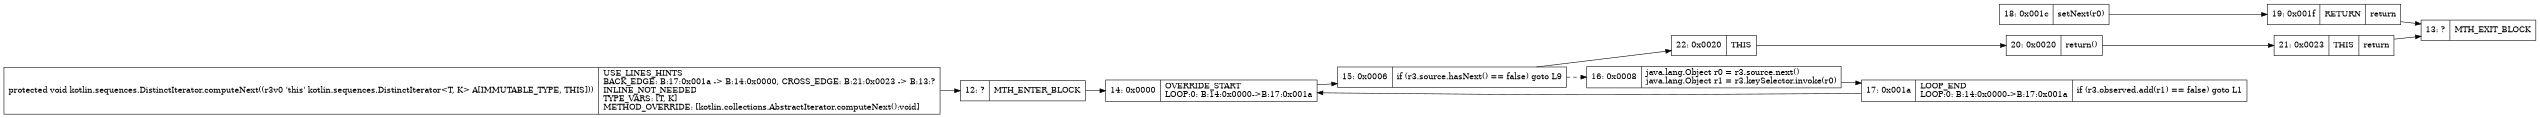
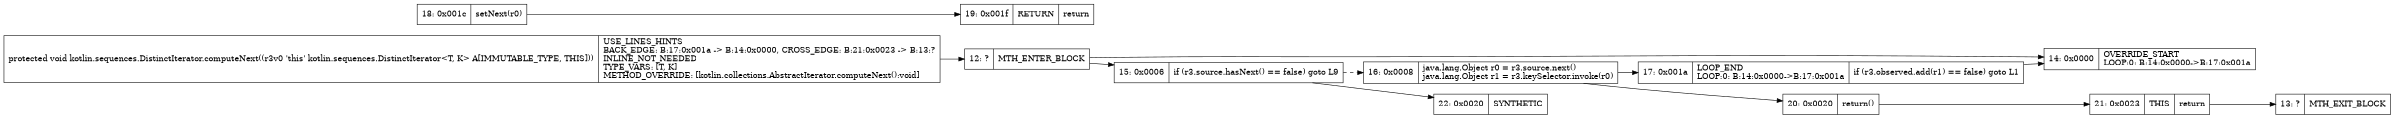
(2408, 23) -> none
(1741, 45) -> (1518, 104)
(1878, 46) -> (1680, 93)
(1324, 84) -> (1099, 64)
